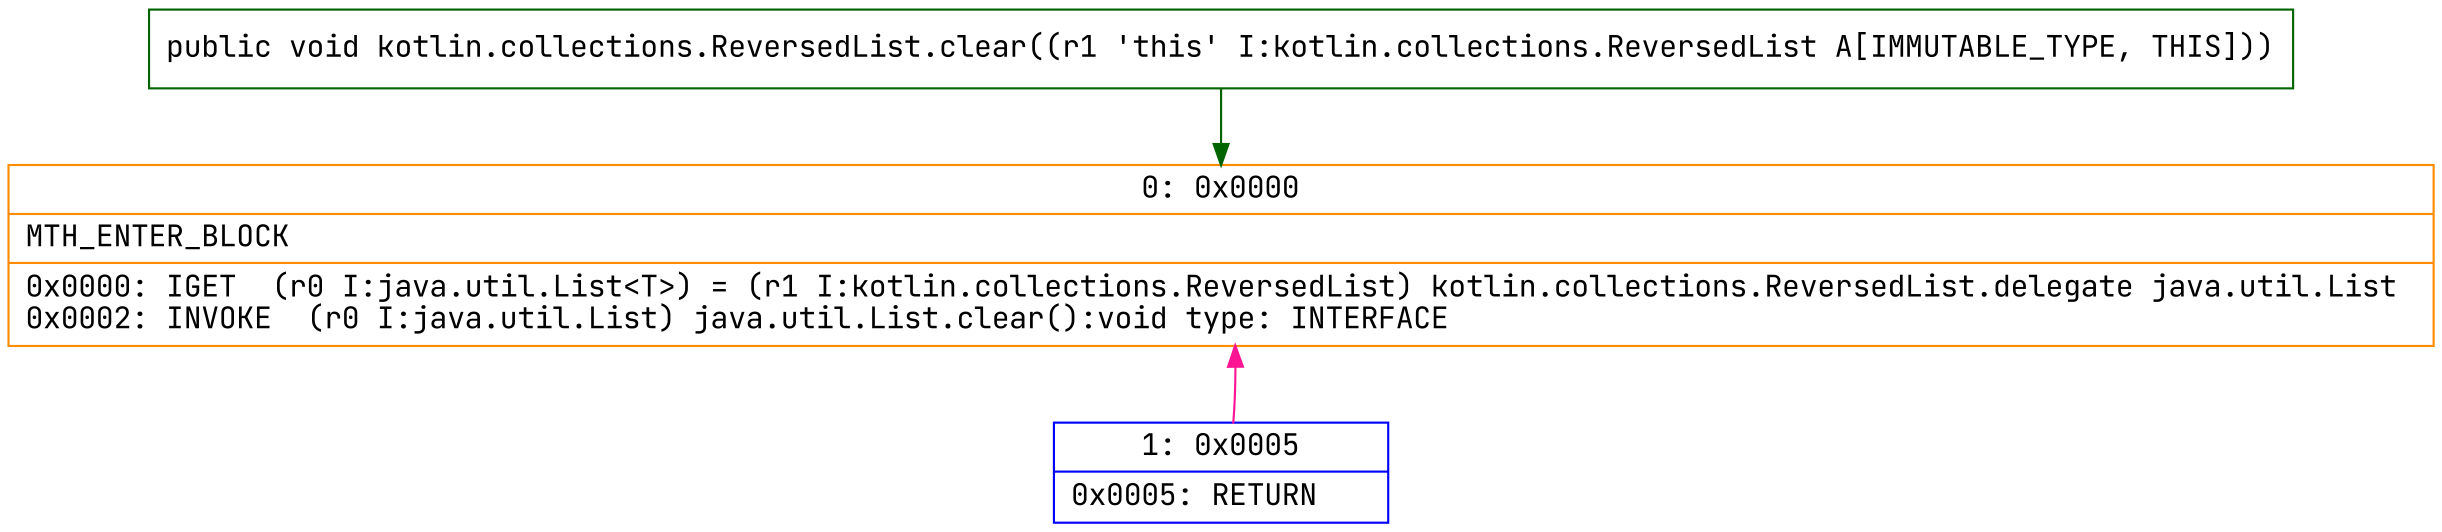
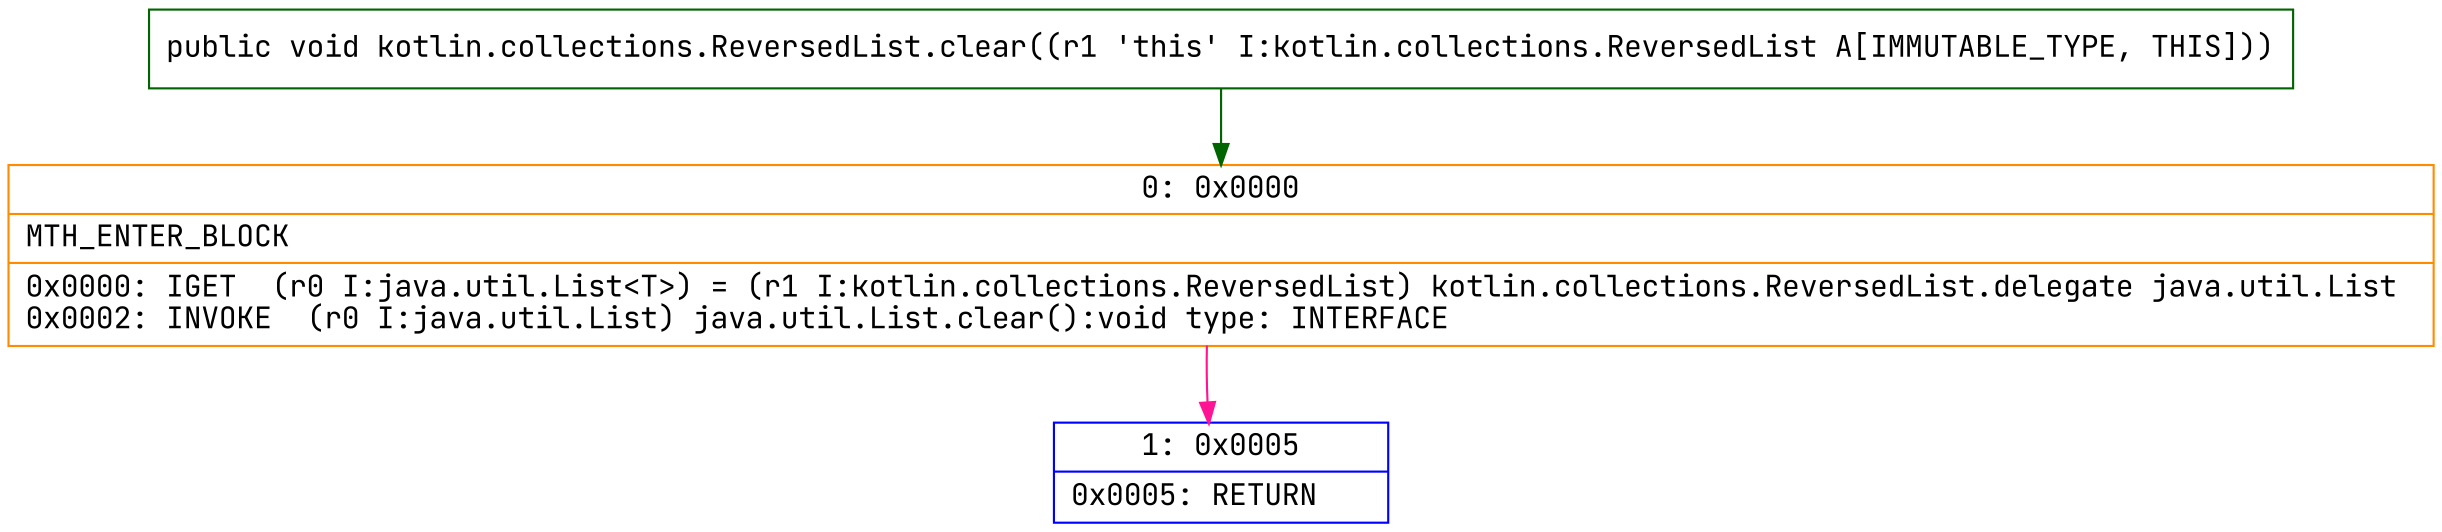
(1235, 395) -> (1207, 374)
